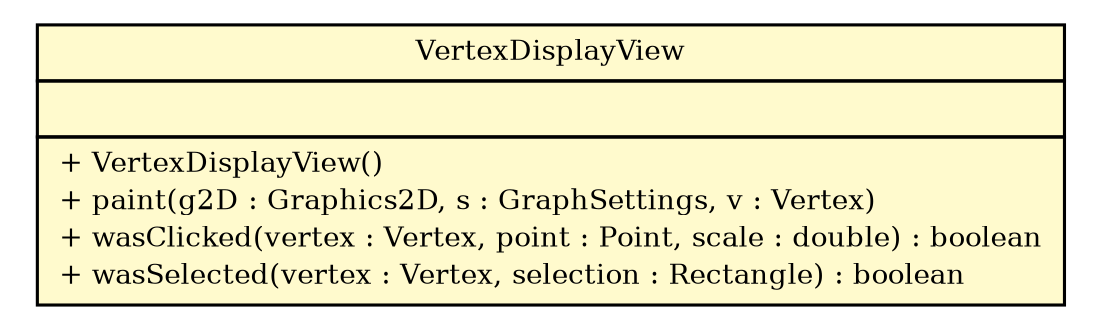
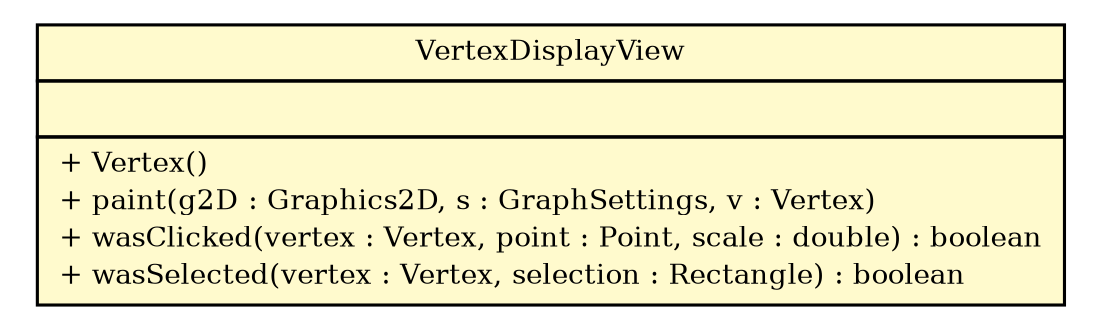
(223, 163) -> (135, 163)
